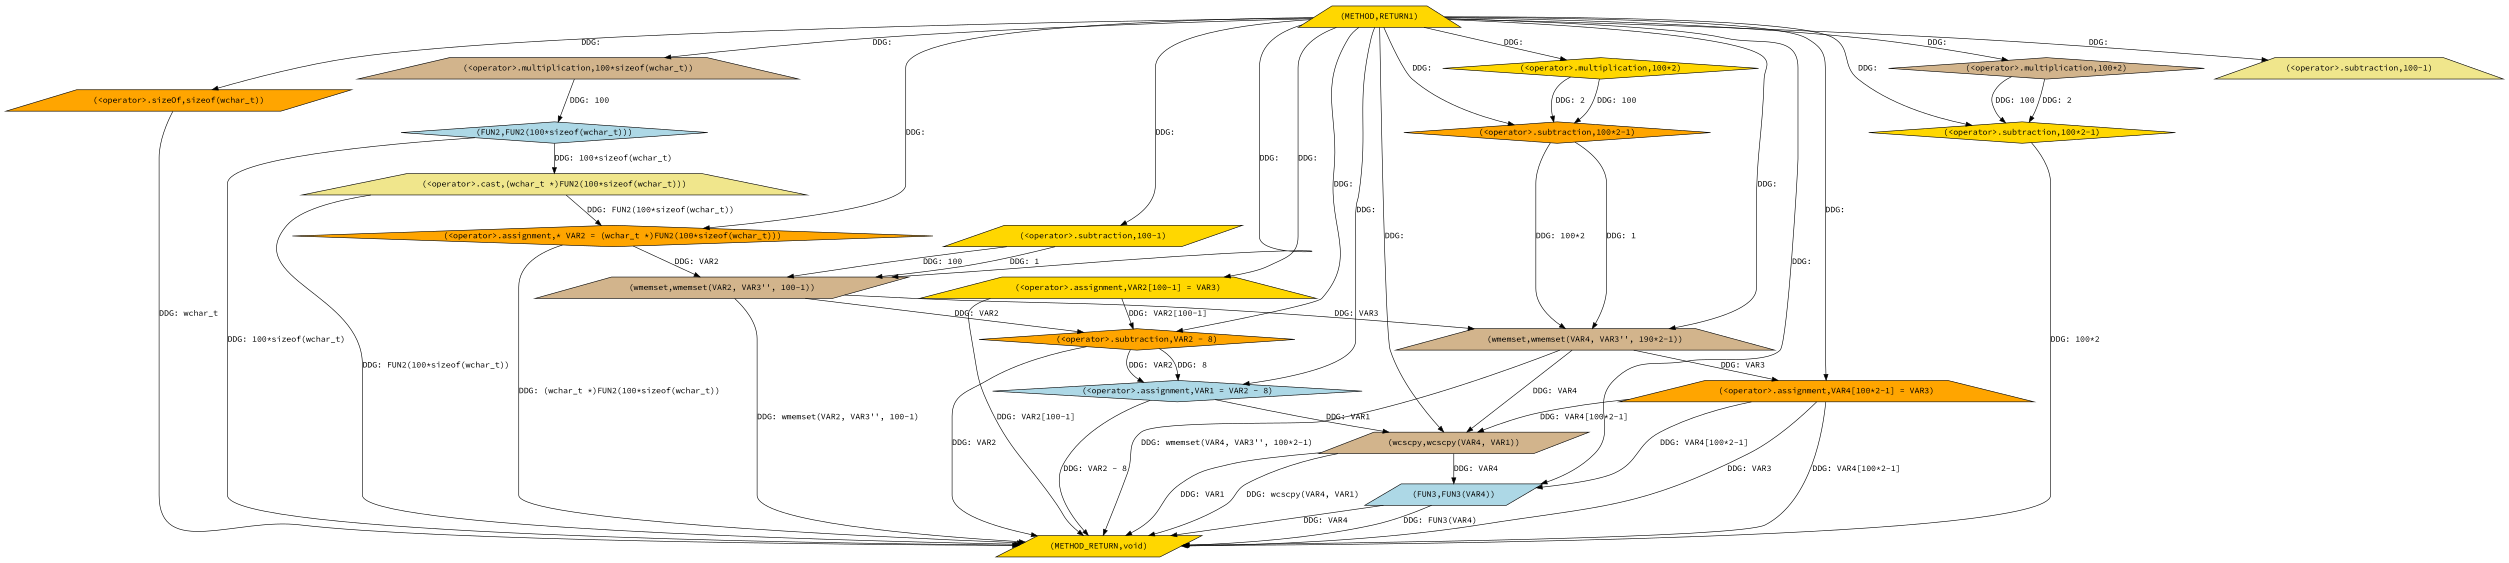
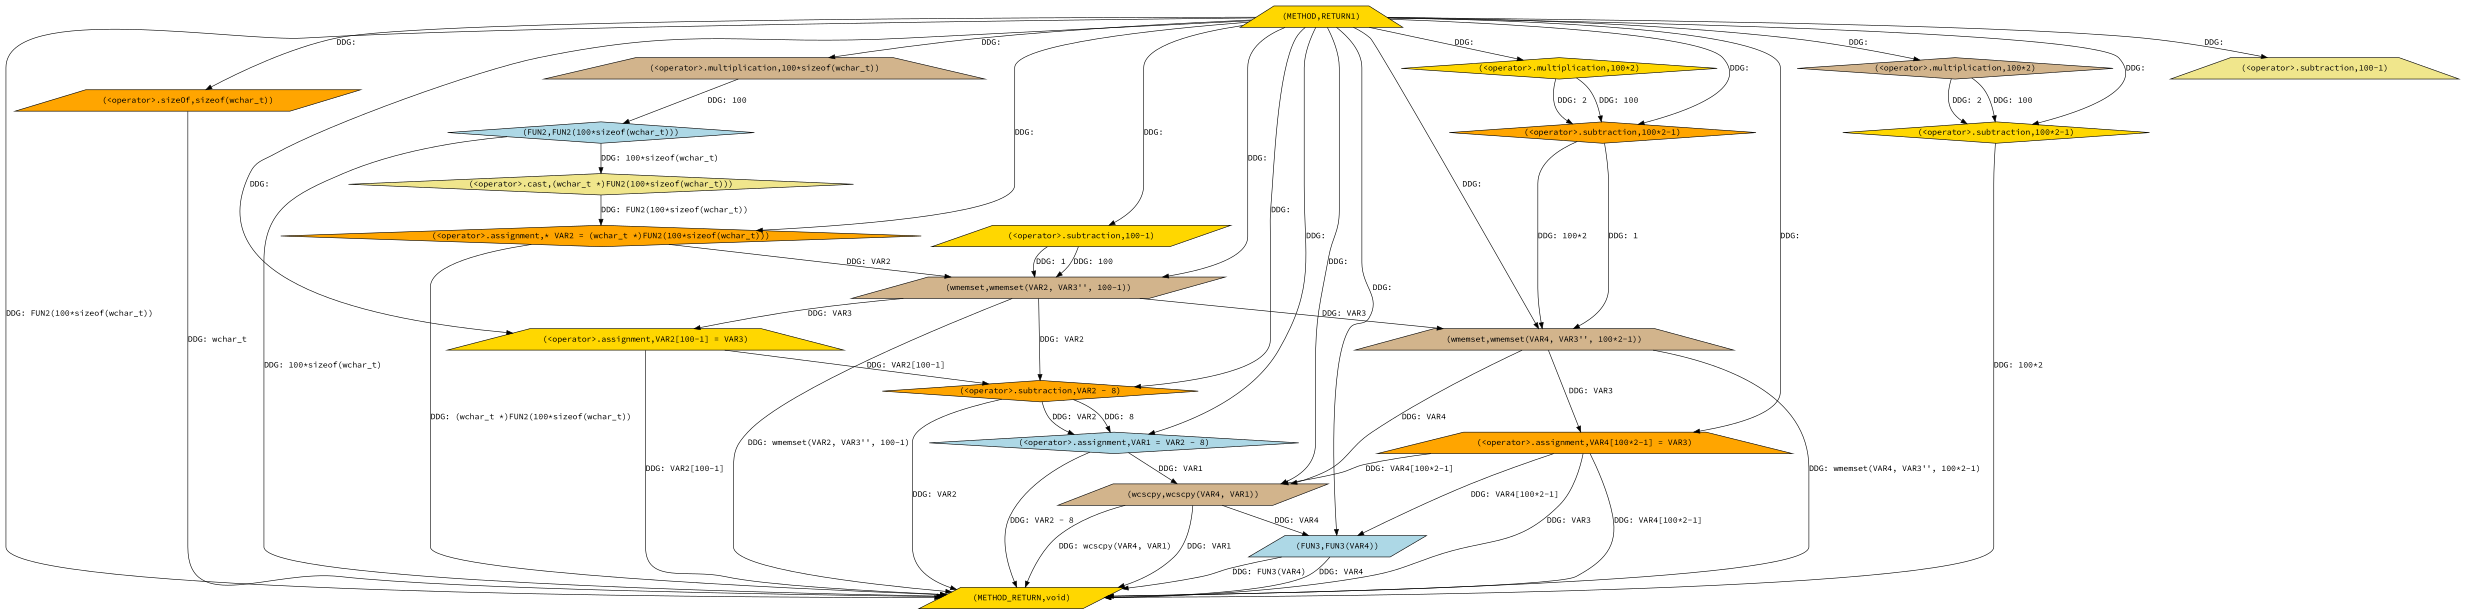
(554, 184) -> (601, 184)
none -> (801, 310)
(1585, 339) -> (1544, 339)
(489, 521) -> (6, 142)
